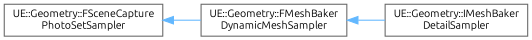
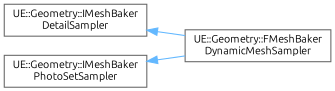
(84, 20) -> (76, 71)
(372, 20) -> (171, 34)
